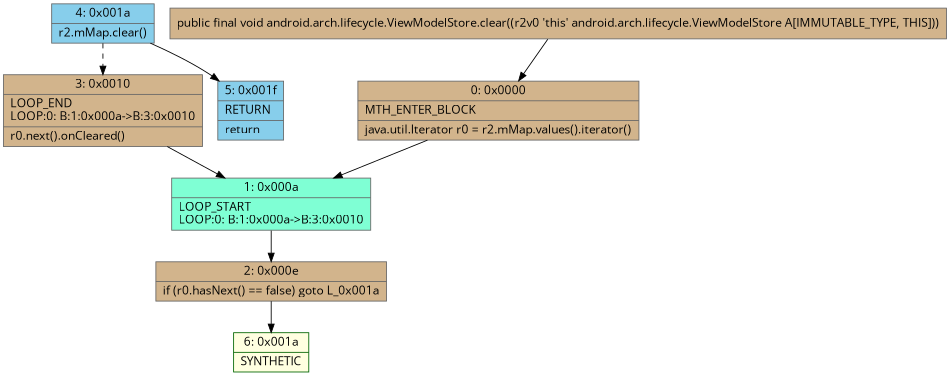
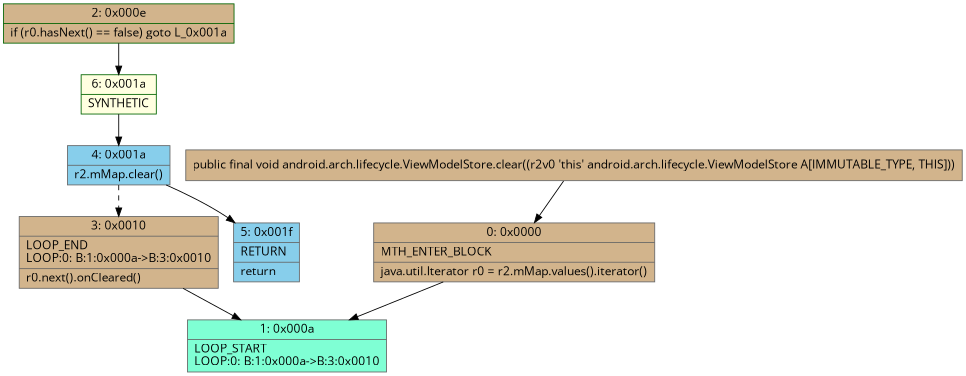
none -> (119, 126)
(271, 242) -> none
(271, 281) -> (119, 23)
